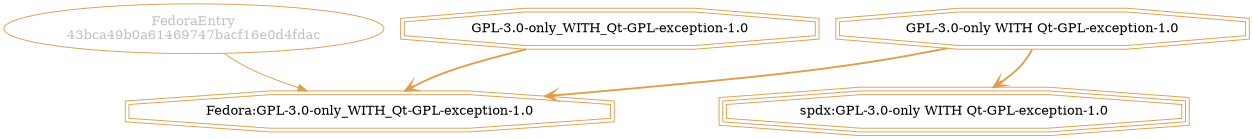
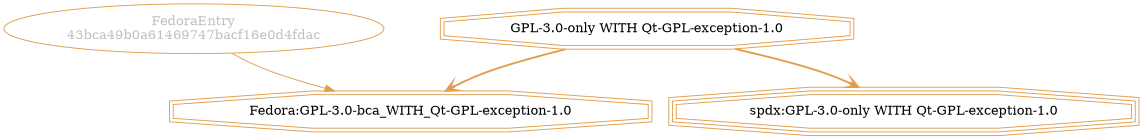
(610, 29) -> none
(370, 111) -> (411, 111)
